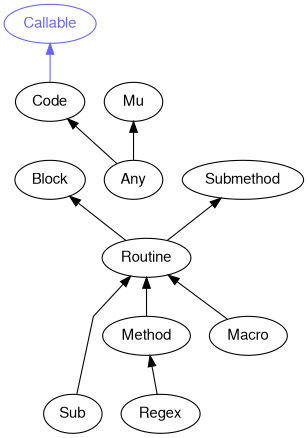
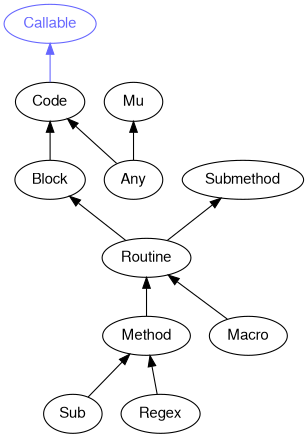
none -> (50, 146)
(90, 334) -> (105, 380)
